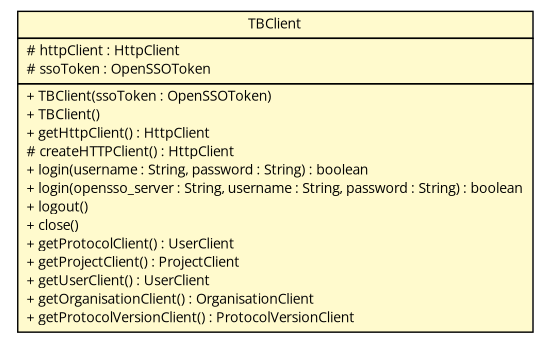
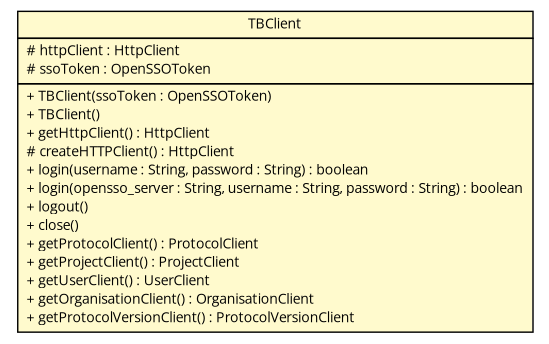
(131, 244) -> (143, 244)
